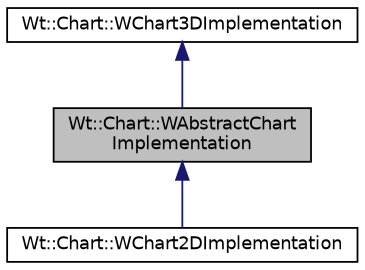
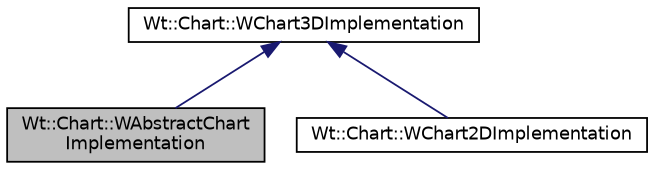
(182, 204) -> (396, 85)
